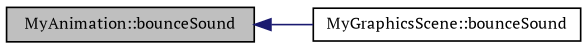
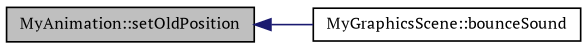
(130, 25) -> (130, 25)
